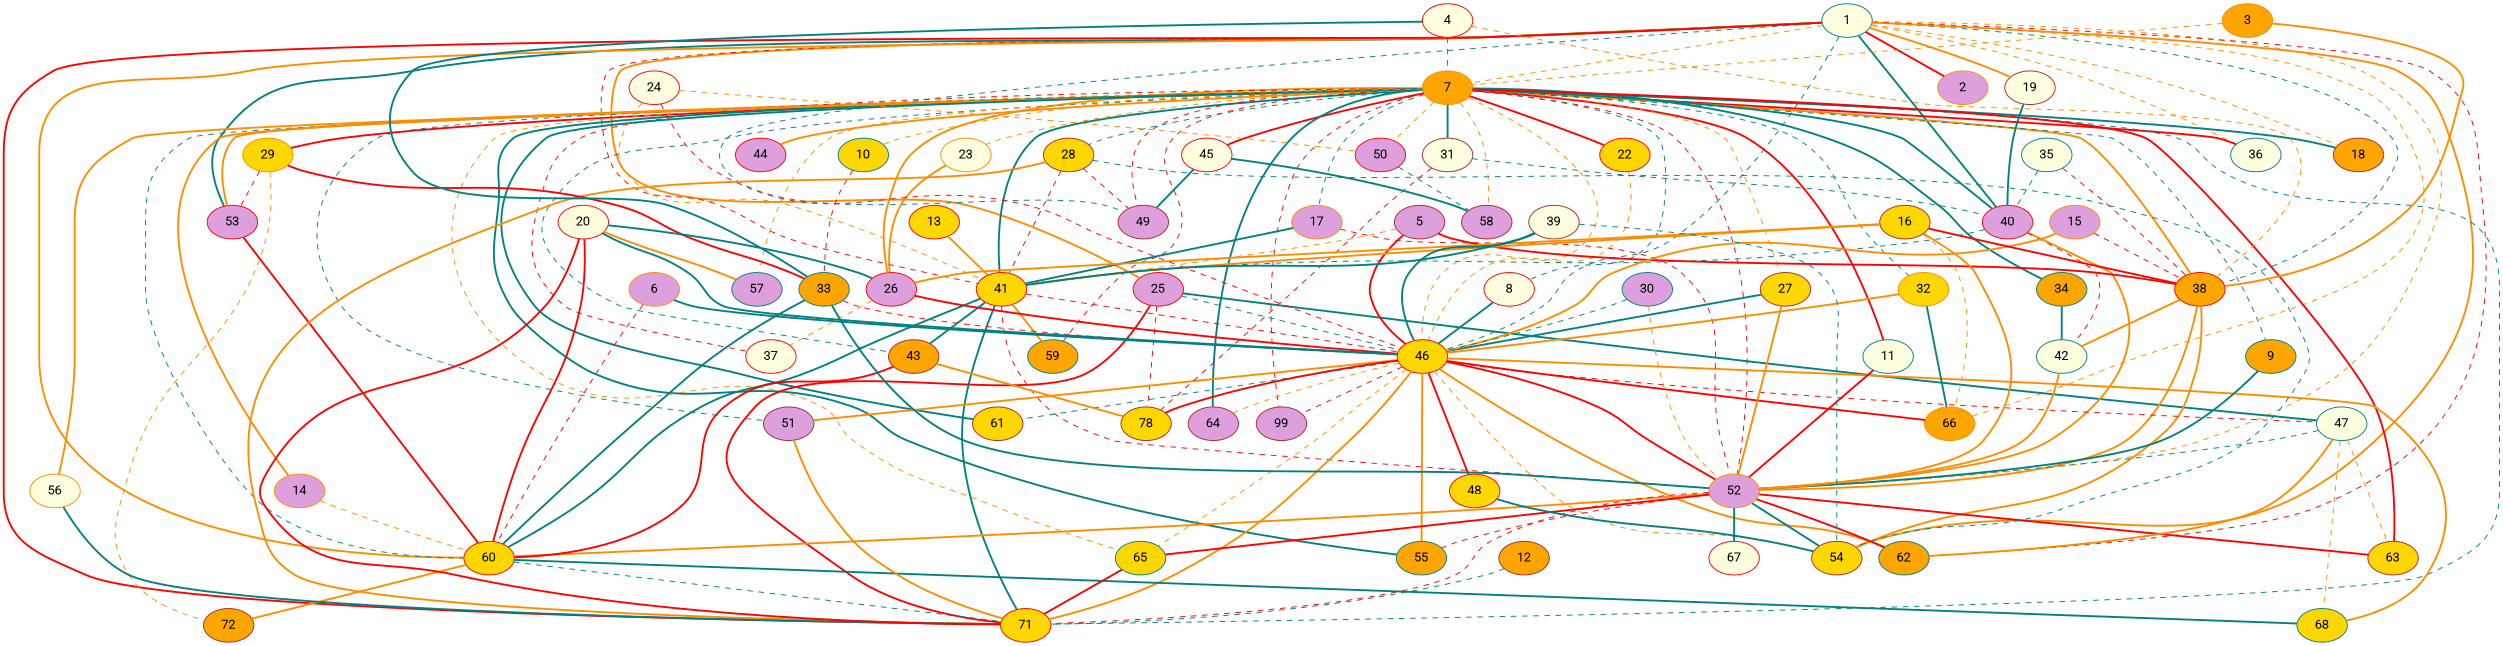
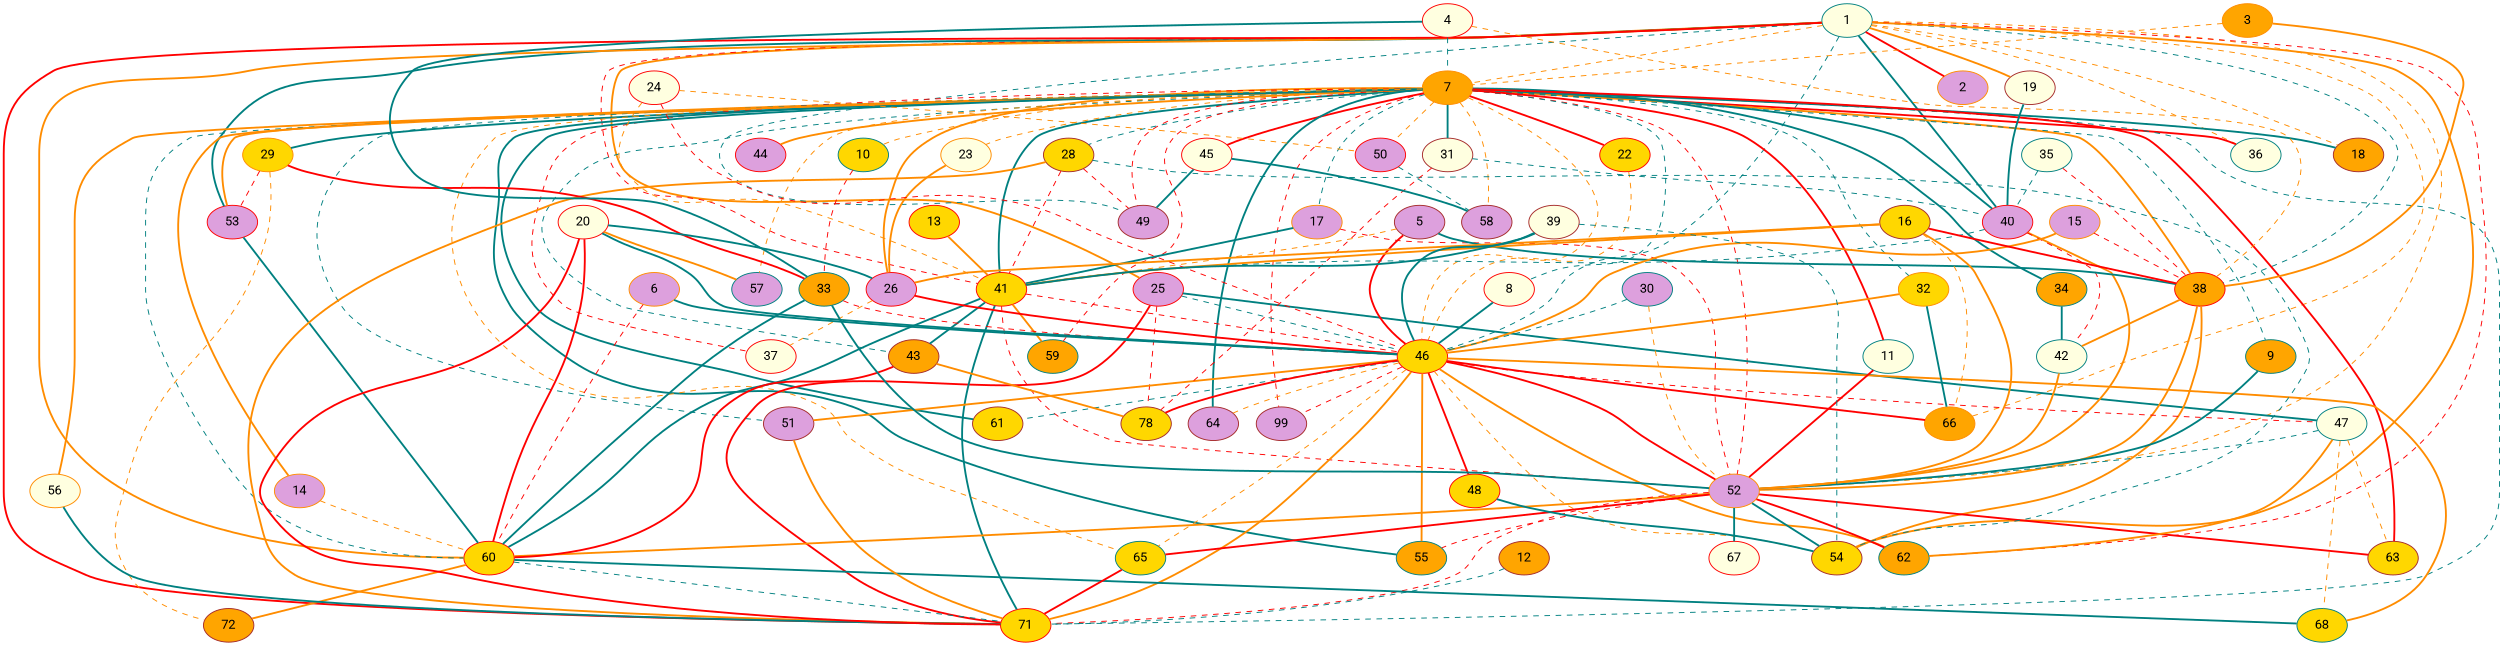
(856, 106) -> (856, 106)
(1788, 264) -> (1788, 264)
(1785, 289) -> none
(355, 383) -> (355, 383)
